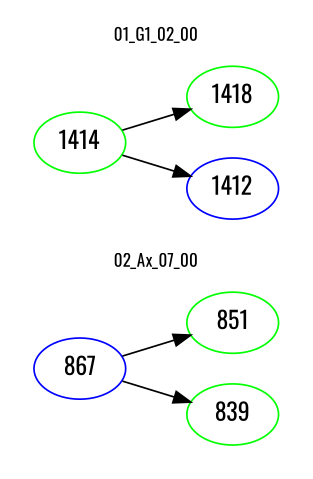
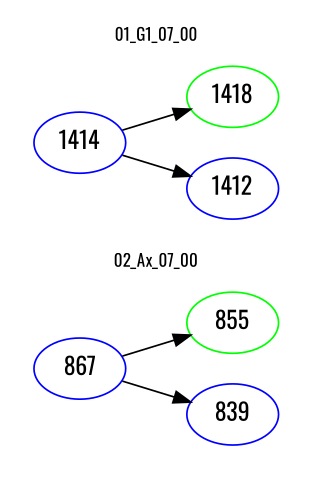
(156, 37) -> (156, 37)
(80, 143) -> (80, 143)
(233, 323) -> (233, 323)
(233, 414) -> (233, 414)
